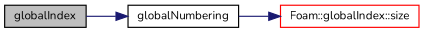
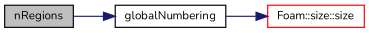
(45, 16) -> (39, 16)
(350, 16) -> (316, 16)
